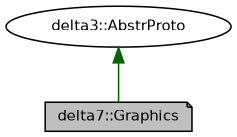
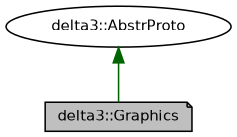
(119, 117) -> (119, 117)
